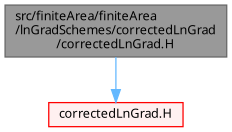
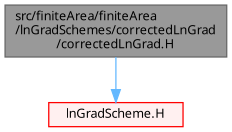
(116, 115) -> (116, 115)
